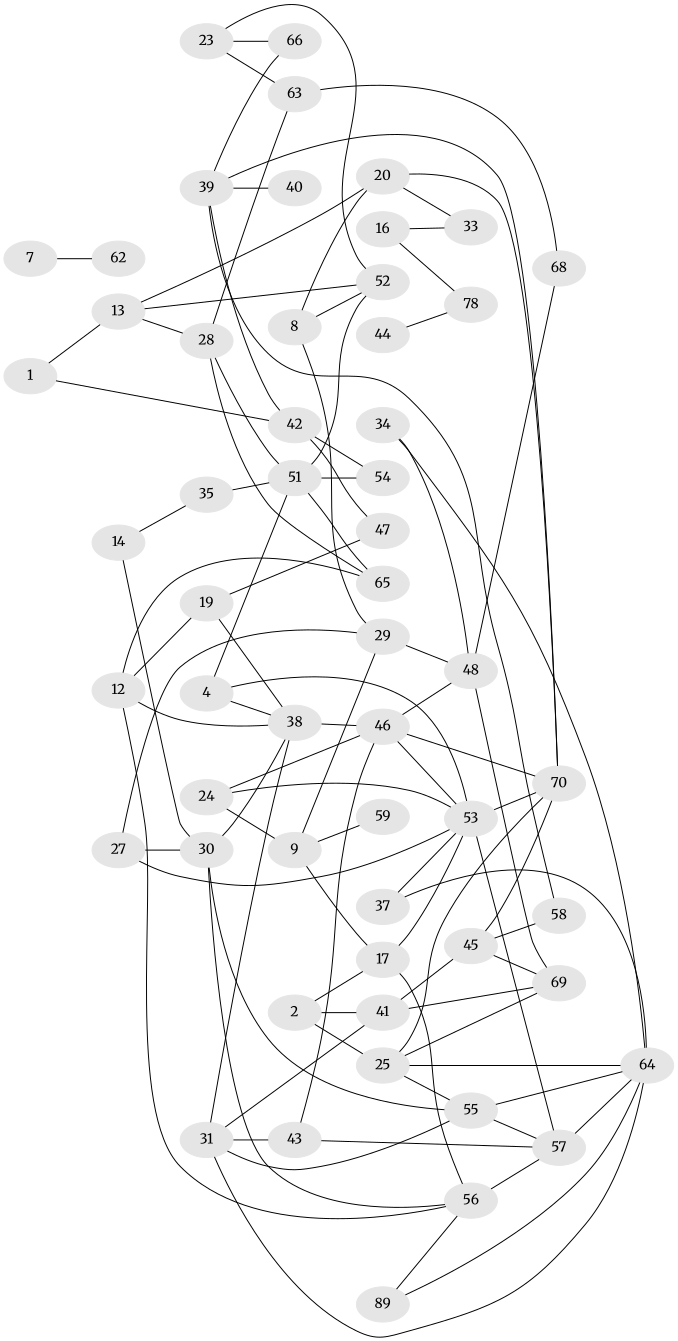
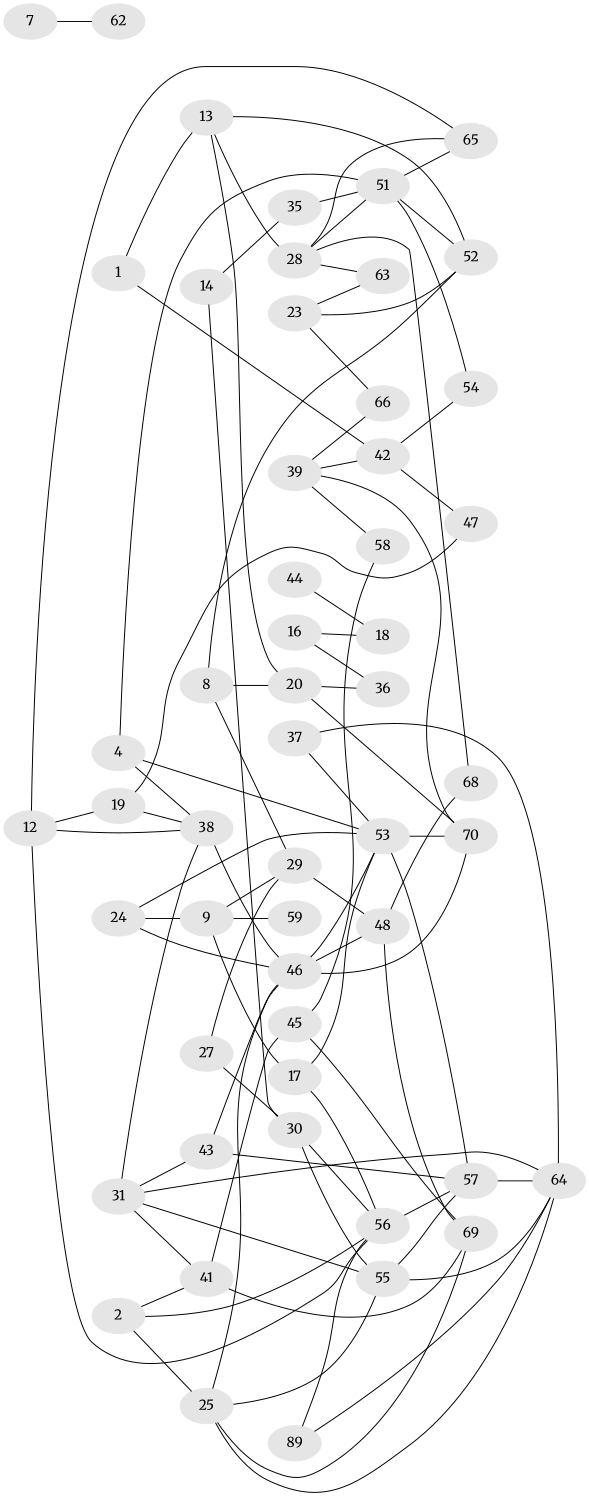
(483, 109) -> (434, 459)
(295, 188) -> none
(471, 227) -> (383, 689)
(471, 305) -> (383, 636)
(383, 425) -> none
(252, 797) -> none
(526, 861) -> none
(297, 881) -> none
(449, 913) -> (240, 1184)
(339, 986) -> (266, 1293)
